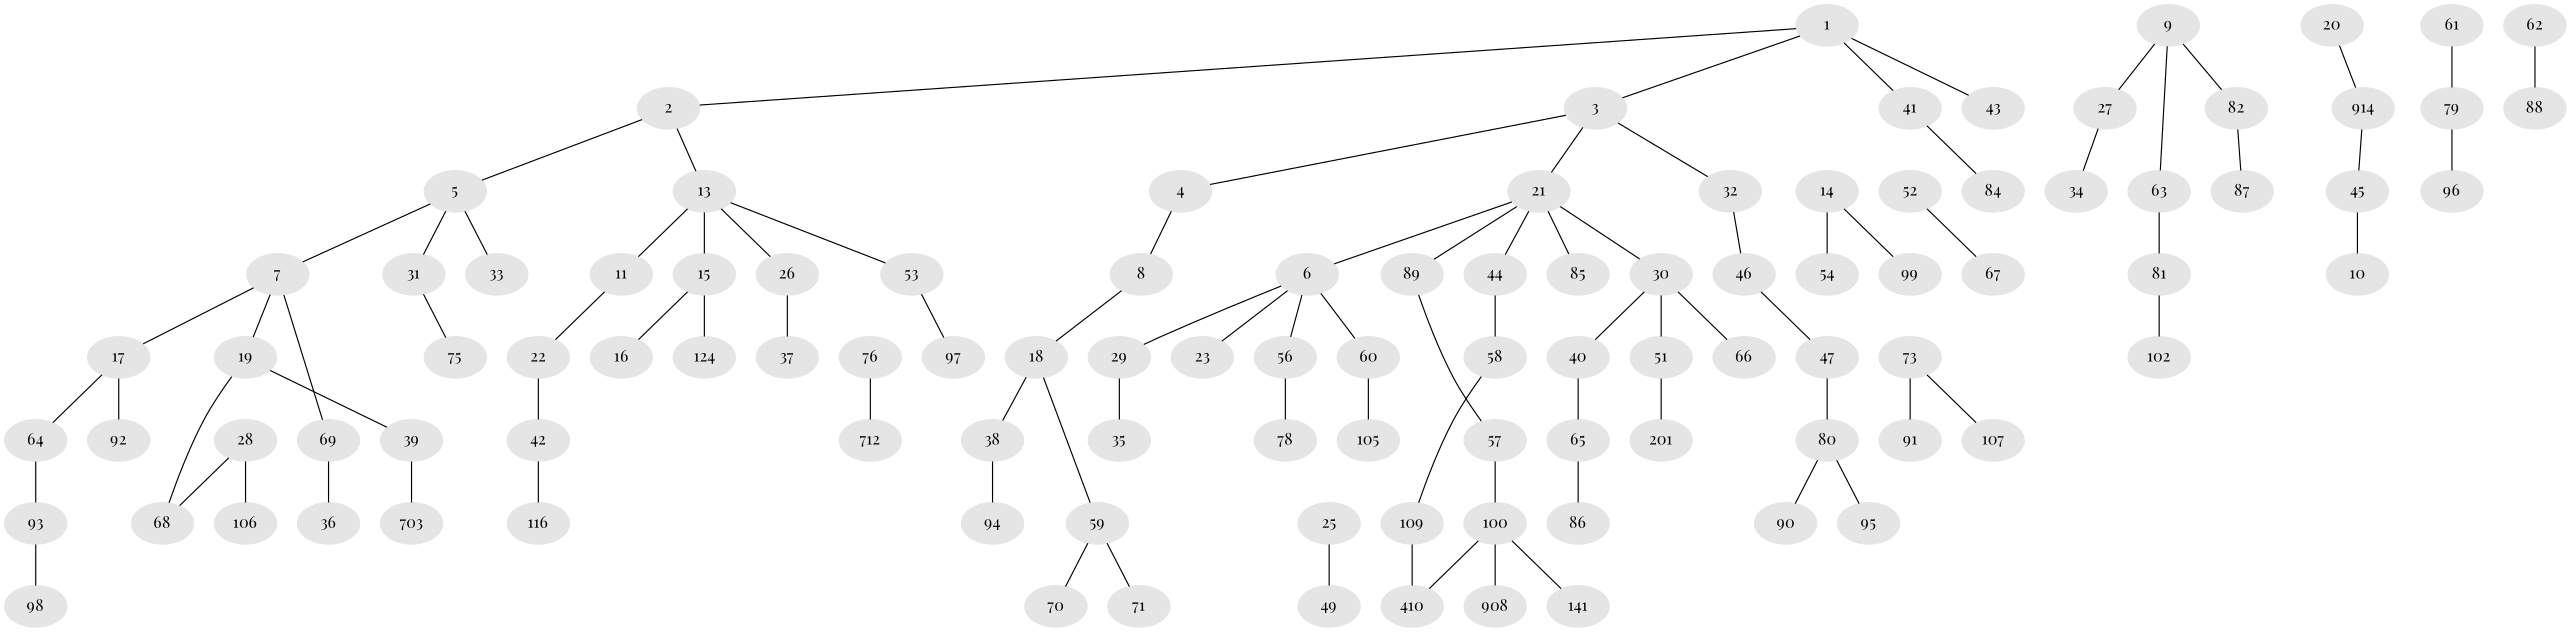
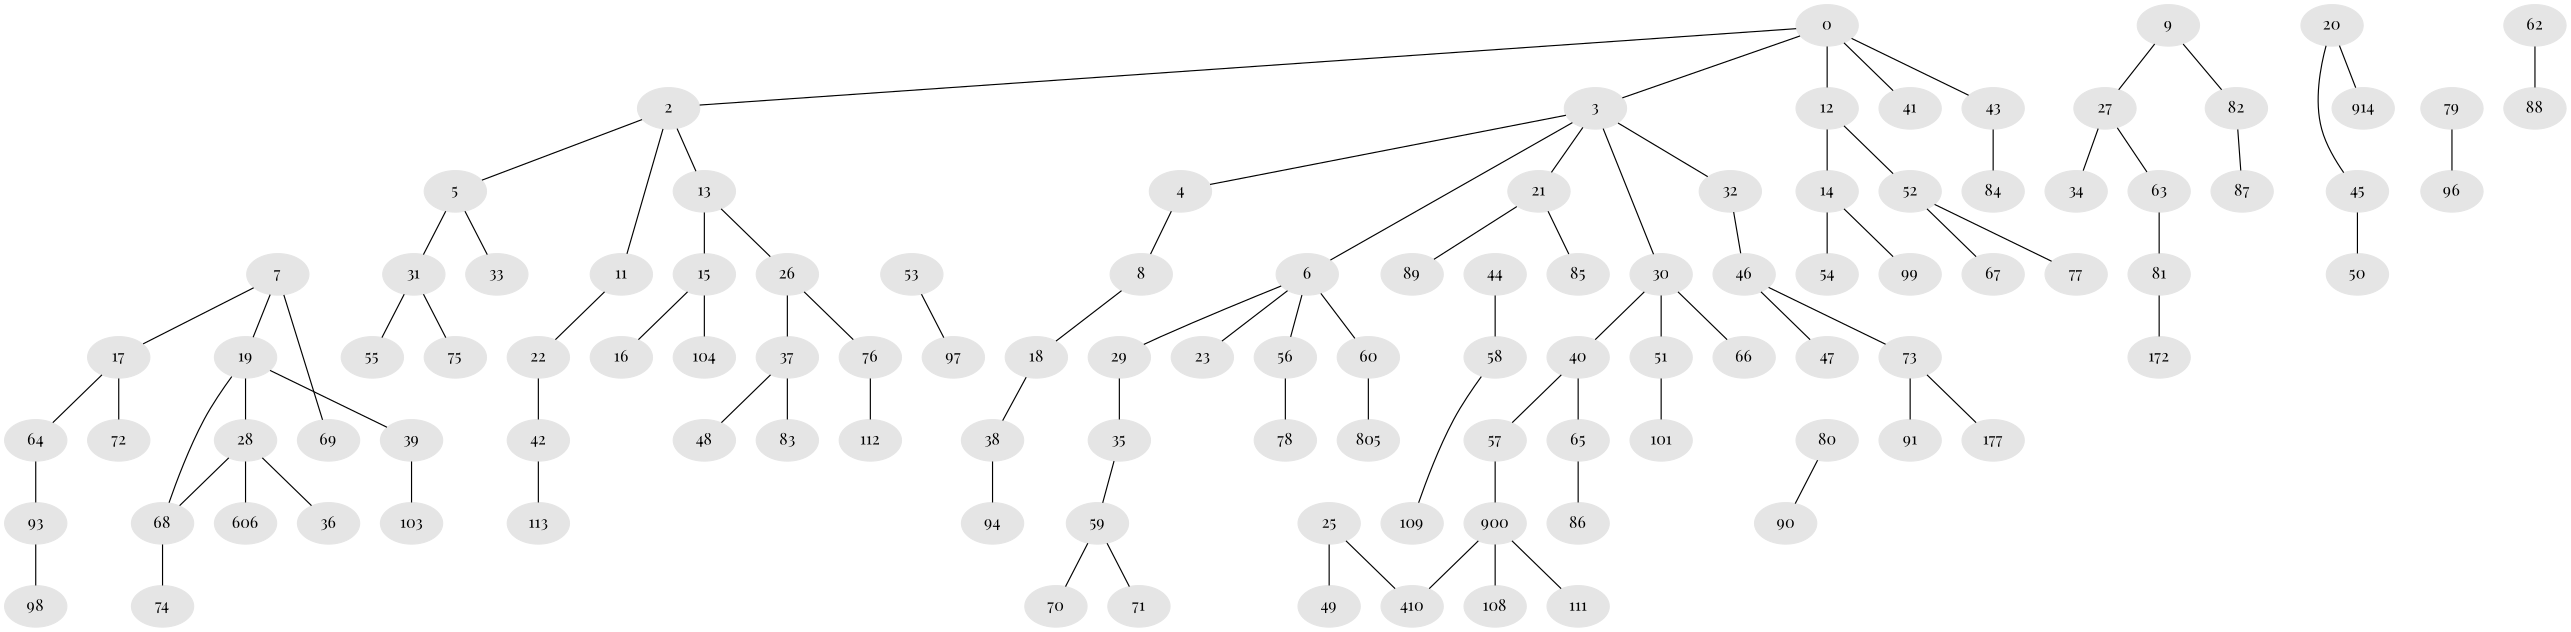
(1827, 25) -> (1827, 25)
(2452, 25) -> none
none -> (1827, 108)
(2164, 108) -> (2132, 150)
(1952, 150) -> (1993, 150)
(2360, 150) -> (2319, 112)
(367, 233) -> none
(663, 233) -> (645, 191)
(808, 233) -> none
(1423, 233) -> (1451, 191)
(1517, 233) -> none
(1600, 233) -> (1628, 191)
none -> (2076, 274)
(2357, 274) -> (2357, 274)
none -> (829, 316)
none -> (1827, 316)
none -> (372, 357)
(704, 357) -> (704, 357)
(2159, 357) -> (2159, 357)
(1445, 361) -> (1537, 399)
none -> (246, 399)
(1827, 399) -> none
(119, 440) -> (119, 440)
none -> (704, 440)
none -> (787, 440)
(870, 440) -> (870, 440)
(1067, 440) -> (1108, 482)
(1368, 440) -> (1368, 440)
(1661, 440) -> (1661, 440)
(1993, 440) -> (1993, 440)
(329, 482) -> (287, 482)
(246, 523) -> (246, 523)
(412, 523) -> (412, 523)
(538, 523) -> (538, 523)
(1495, 523) -> (1495, 523)
(1869, 523) -> none
(1412, 565) -> (1371, 565)
none -> (163, 606)
(1495, 606) -> (1495, 606)
(1578, 606) -> (1578, 606)
